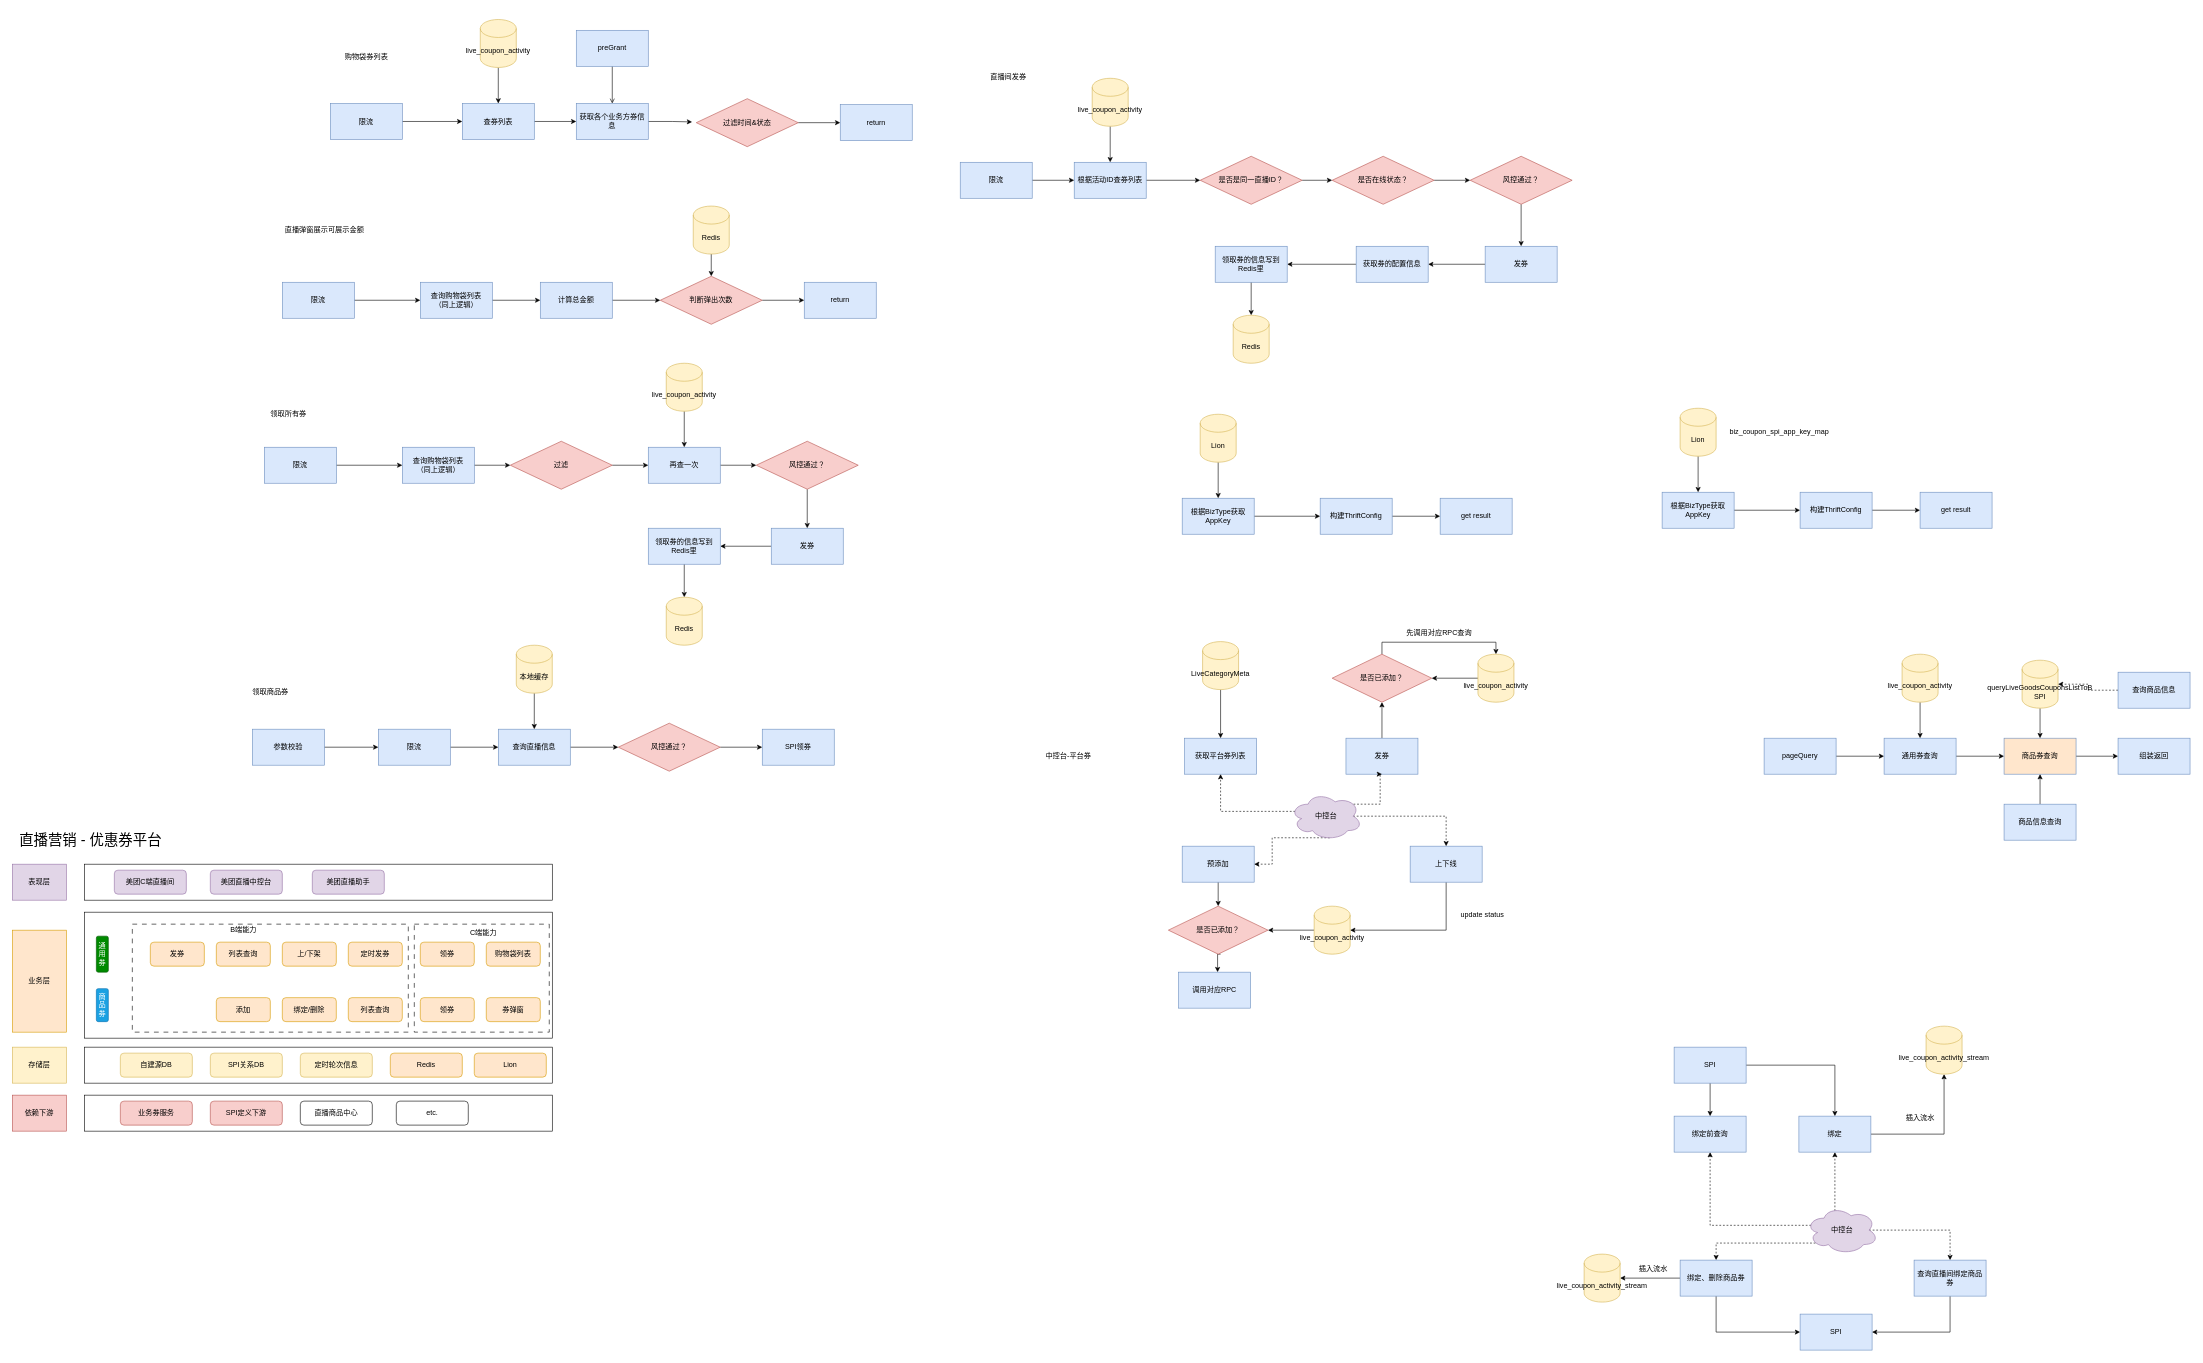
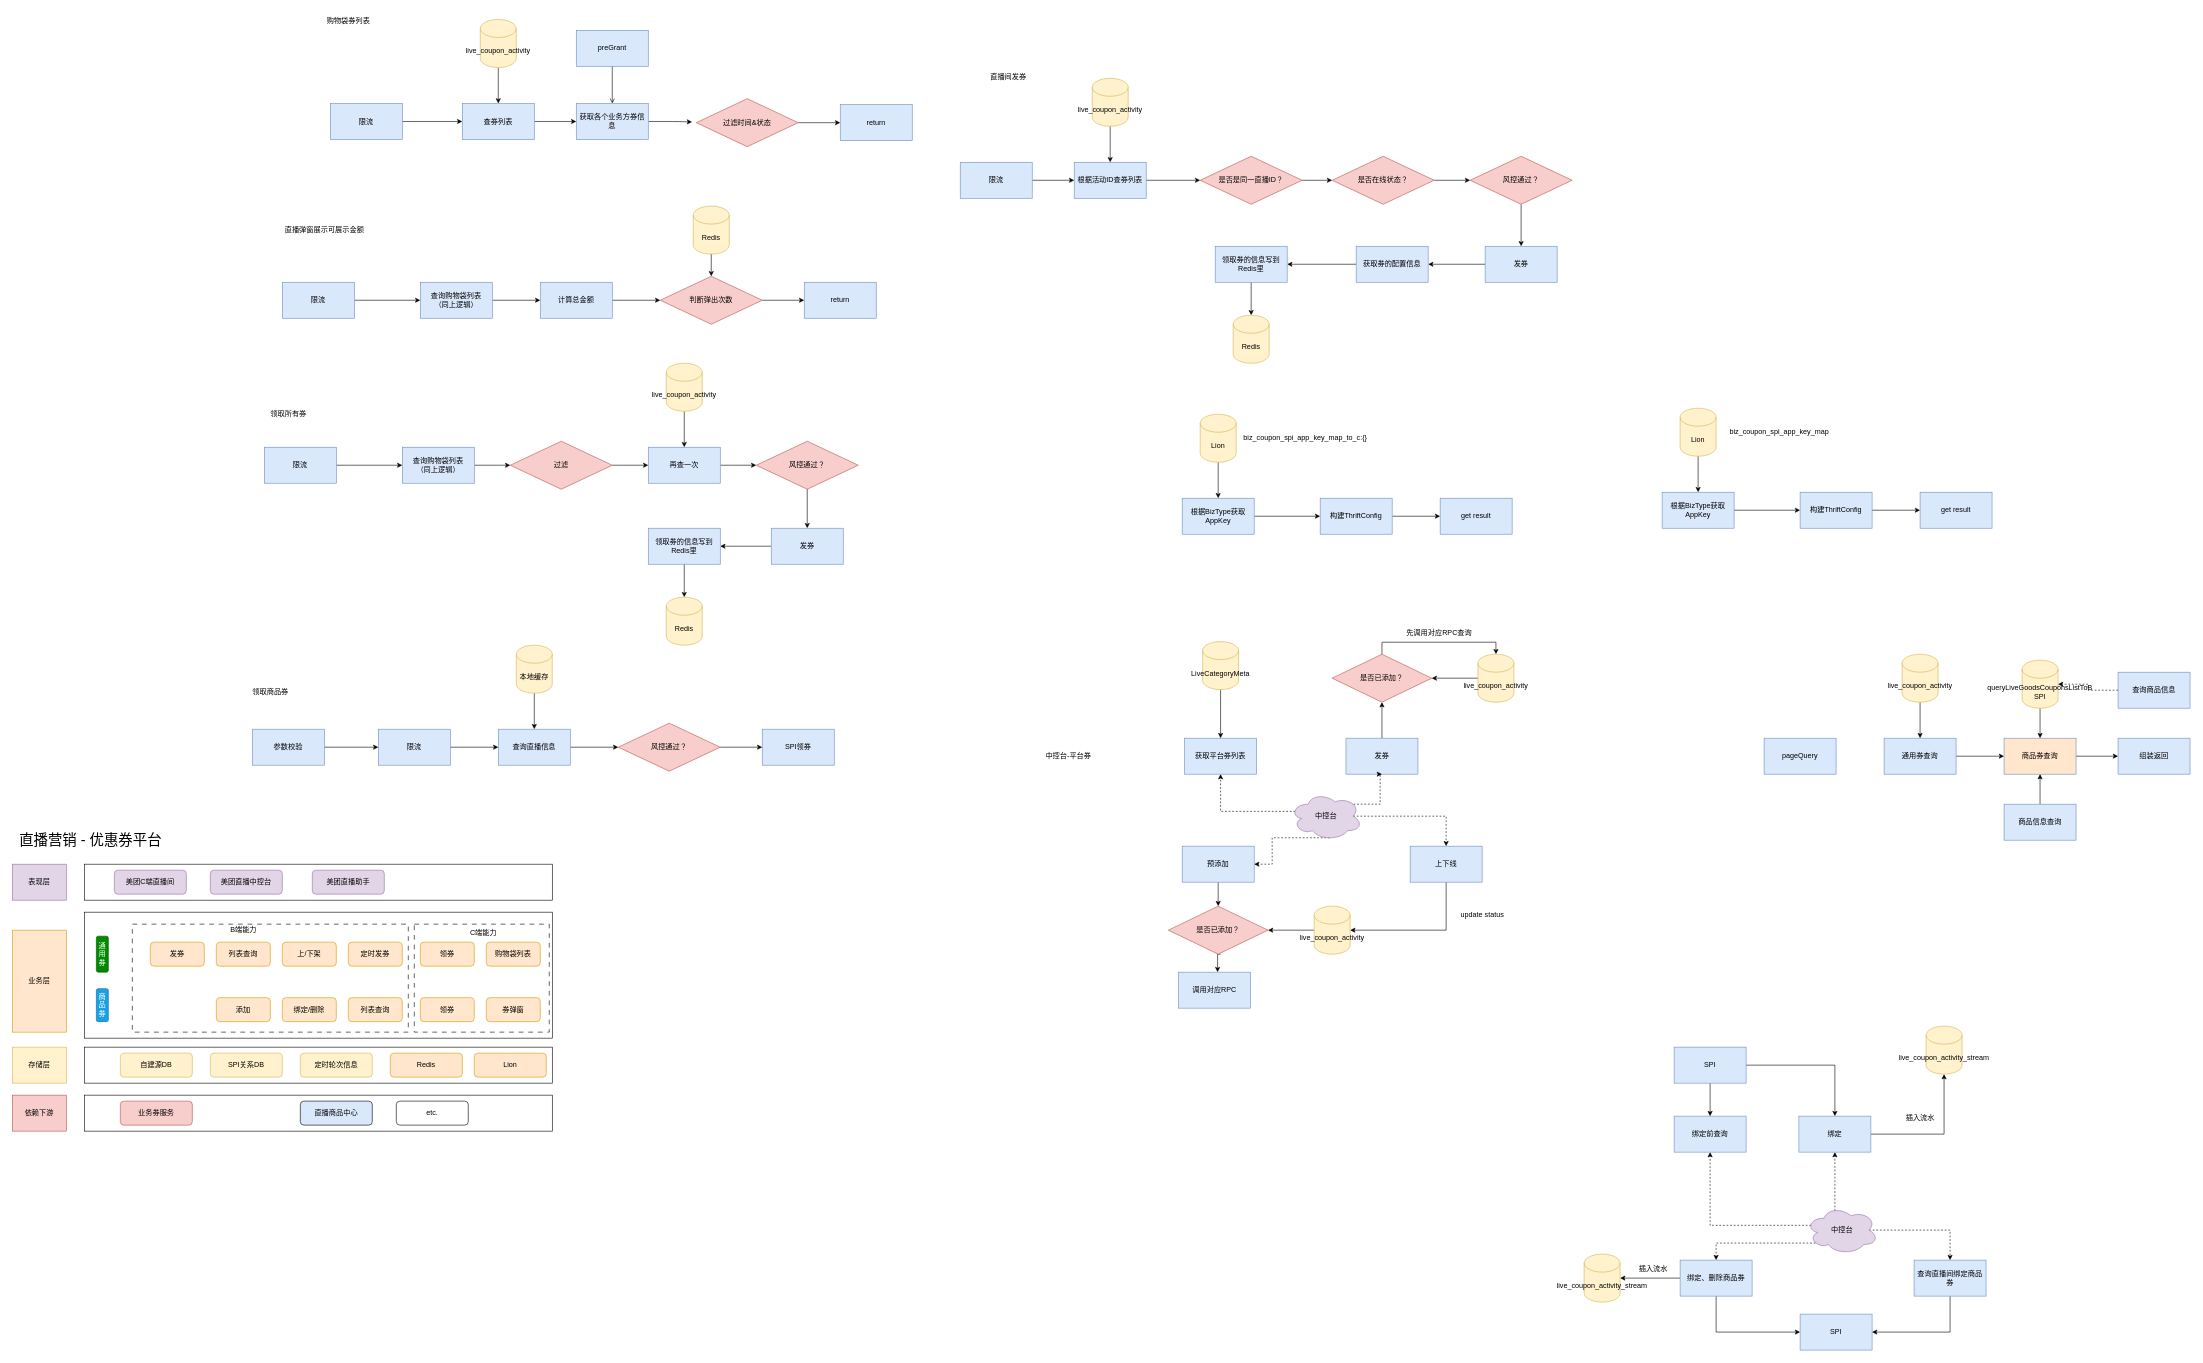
(366, 57) -> (348, 21)
none -> (1305, 438)
(1878, 756) -> none
(246, 1113) -> none
(336, 1113) -> (336, 1113)
